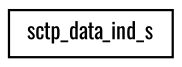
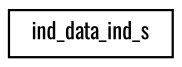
(91, 34) -> (91, 34)
